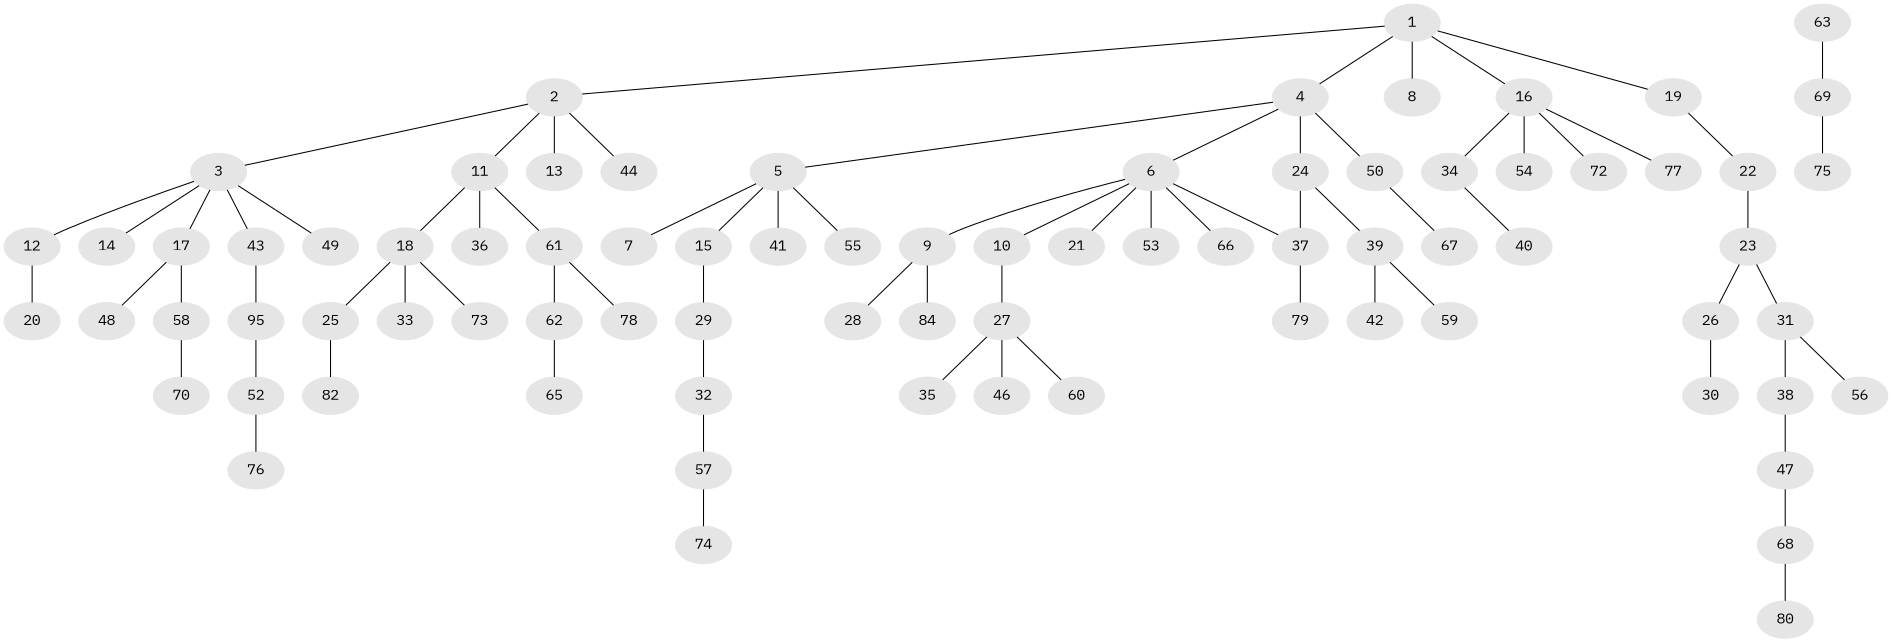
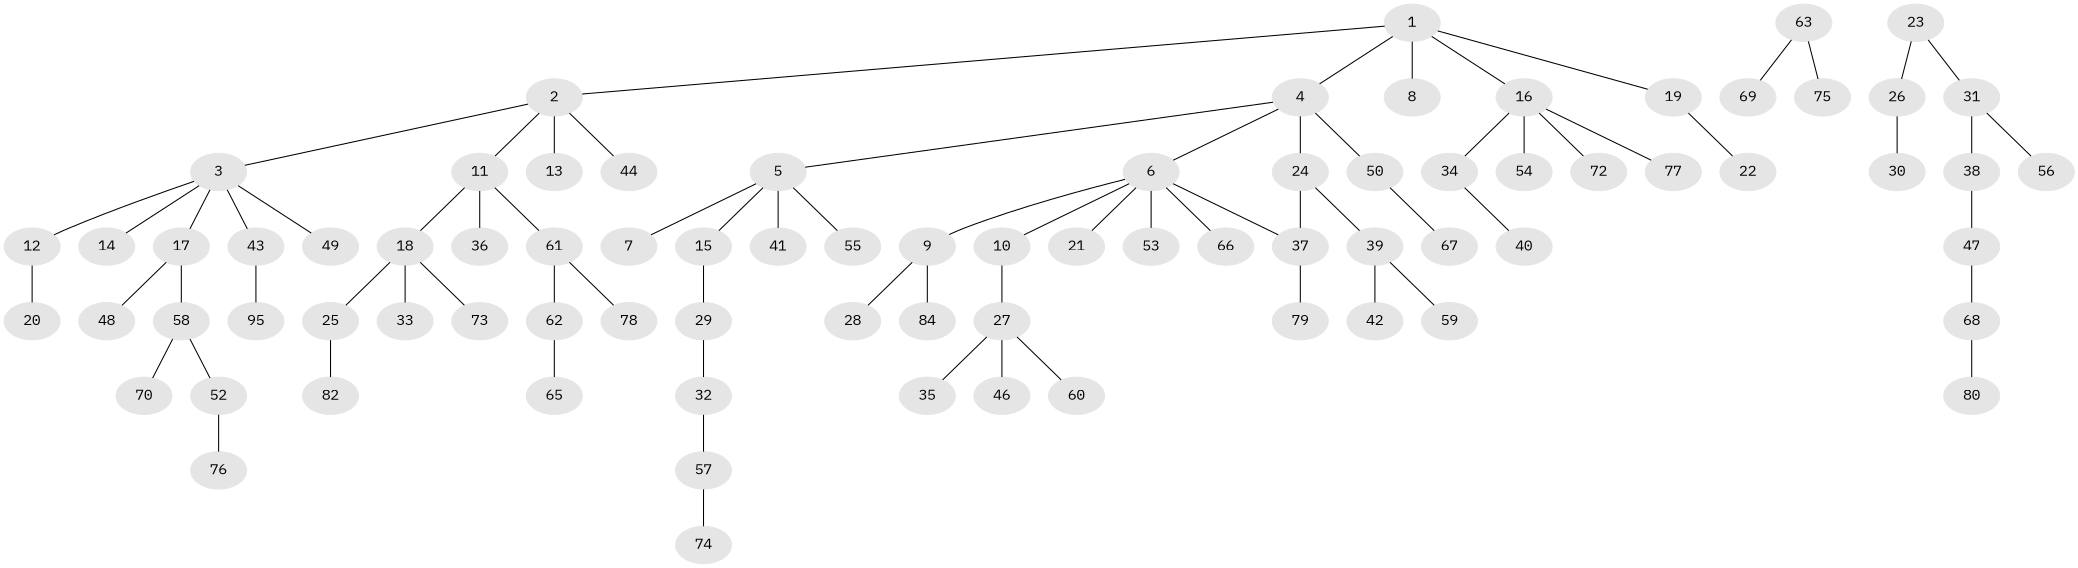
(1823, 135) -> (1813, 60)
(1748, 209) -> none
(256, 359) -> (200, 359)
